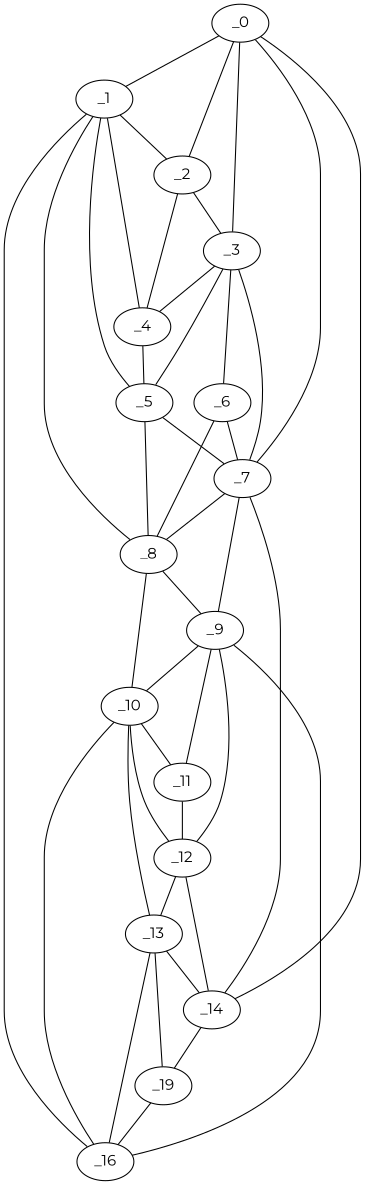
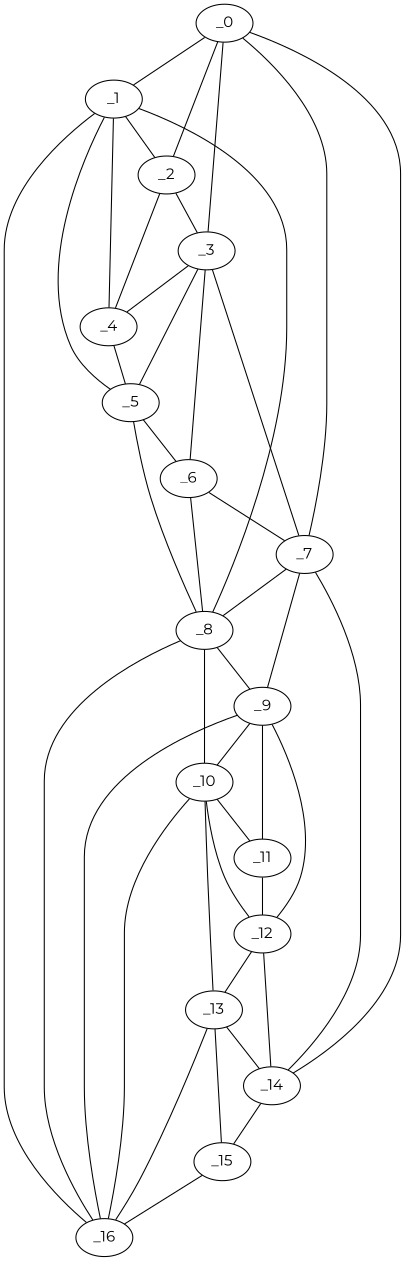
(193, 441) -> (160, 441)
none -> (44, 903)
(163, 1086) -> (222, 1162)
